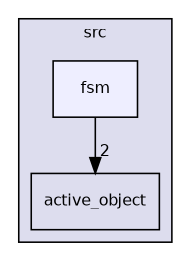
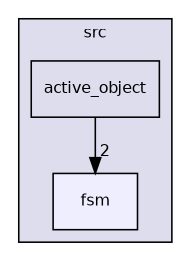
(95, 138) -> (95, 138)
